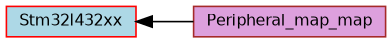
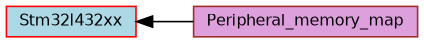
(290, 22) -> (306, 22)
